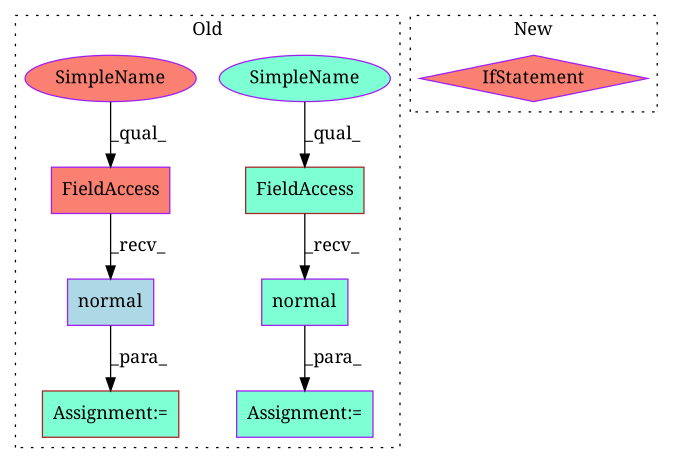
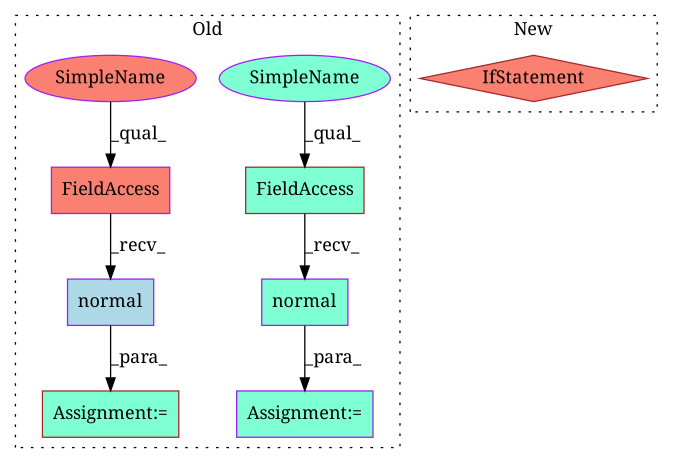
(534, 78) -> (534, 78)
